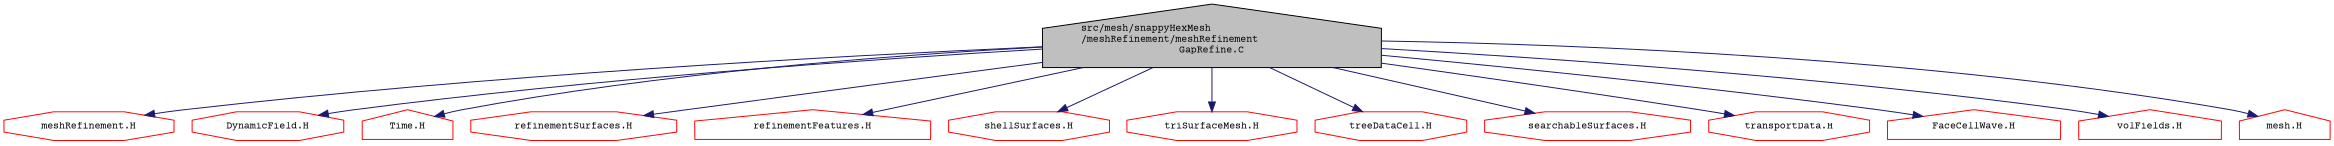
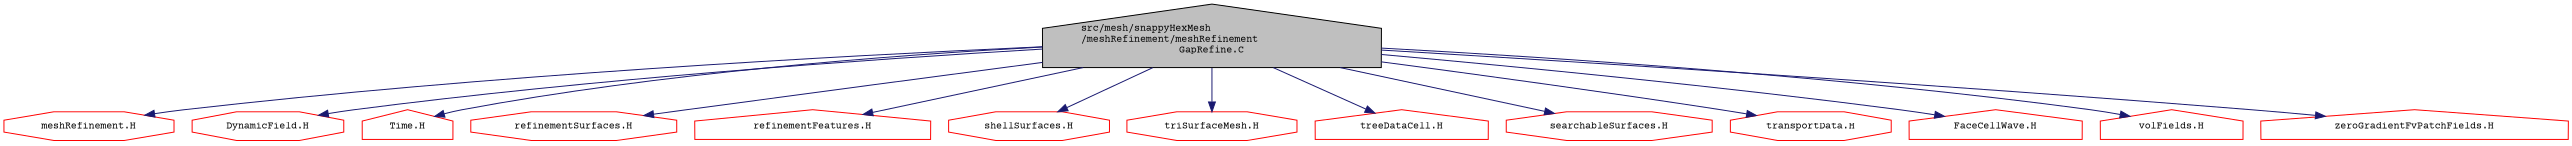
(1391, 126) -> (1402, 126)
(2285, 126) -> (2415, 126)
